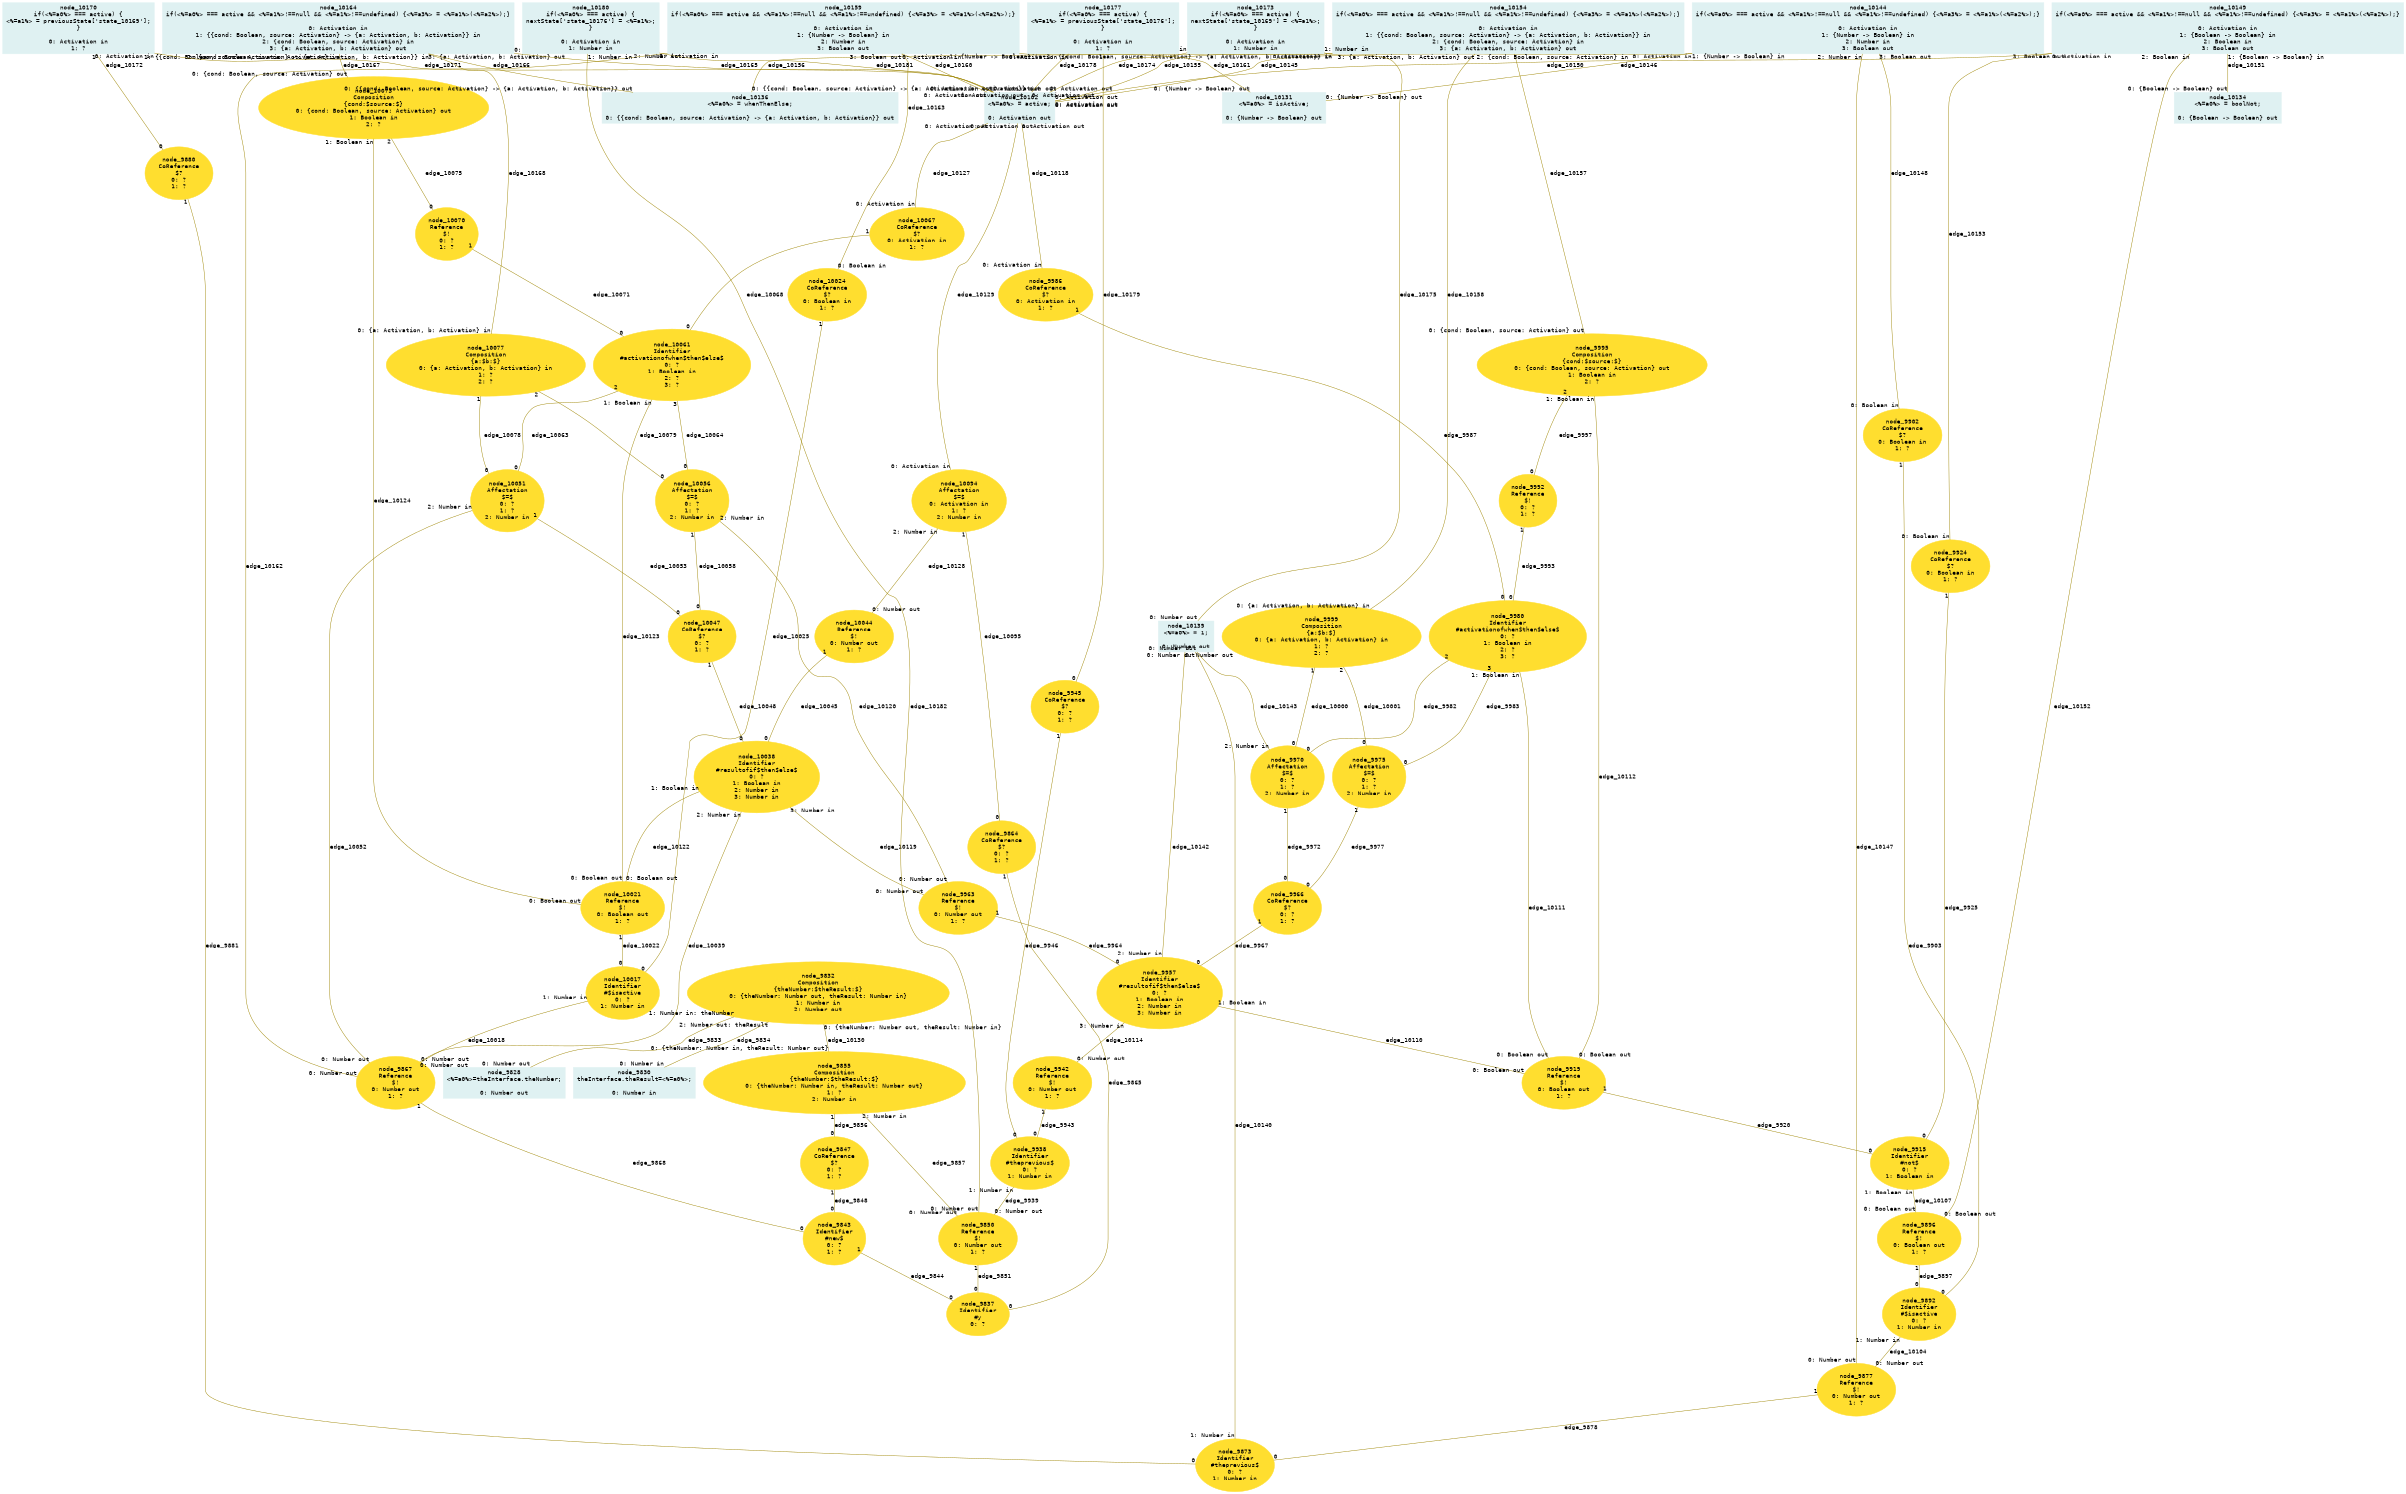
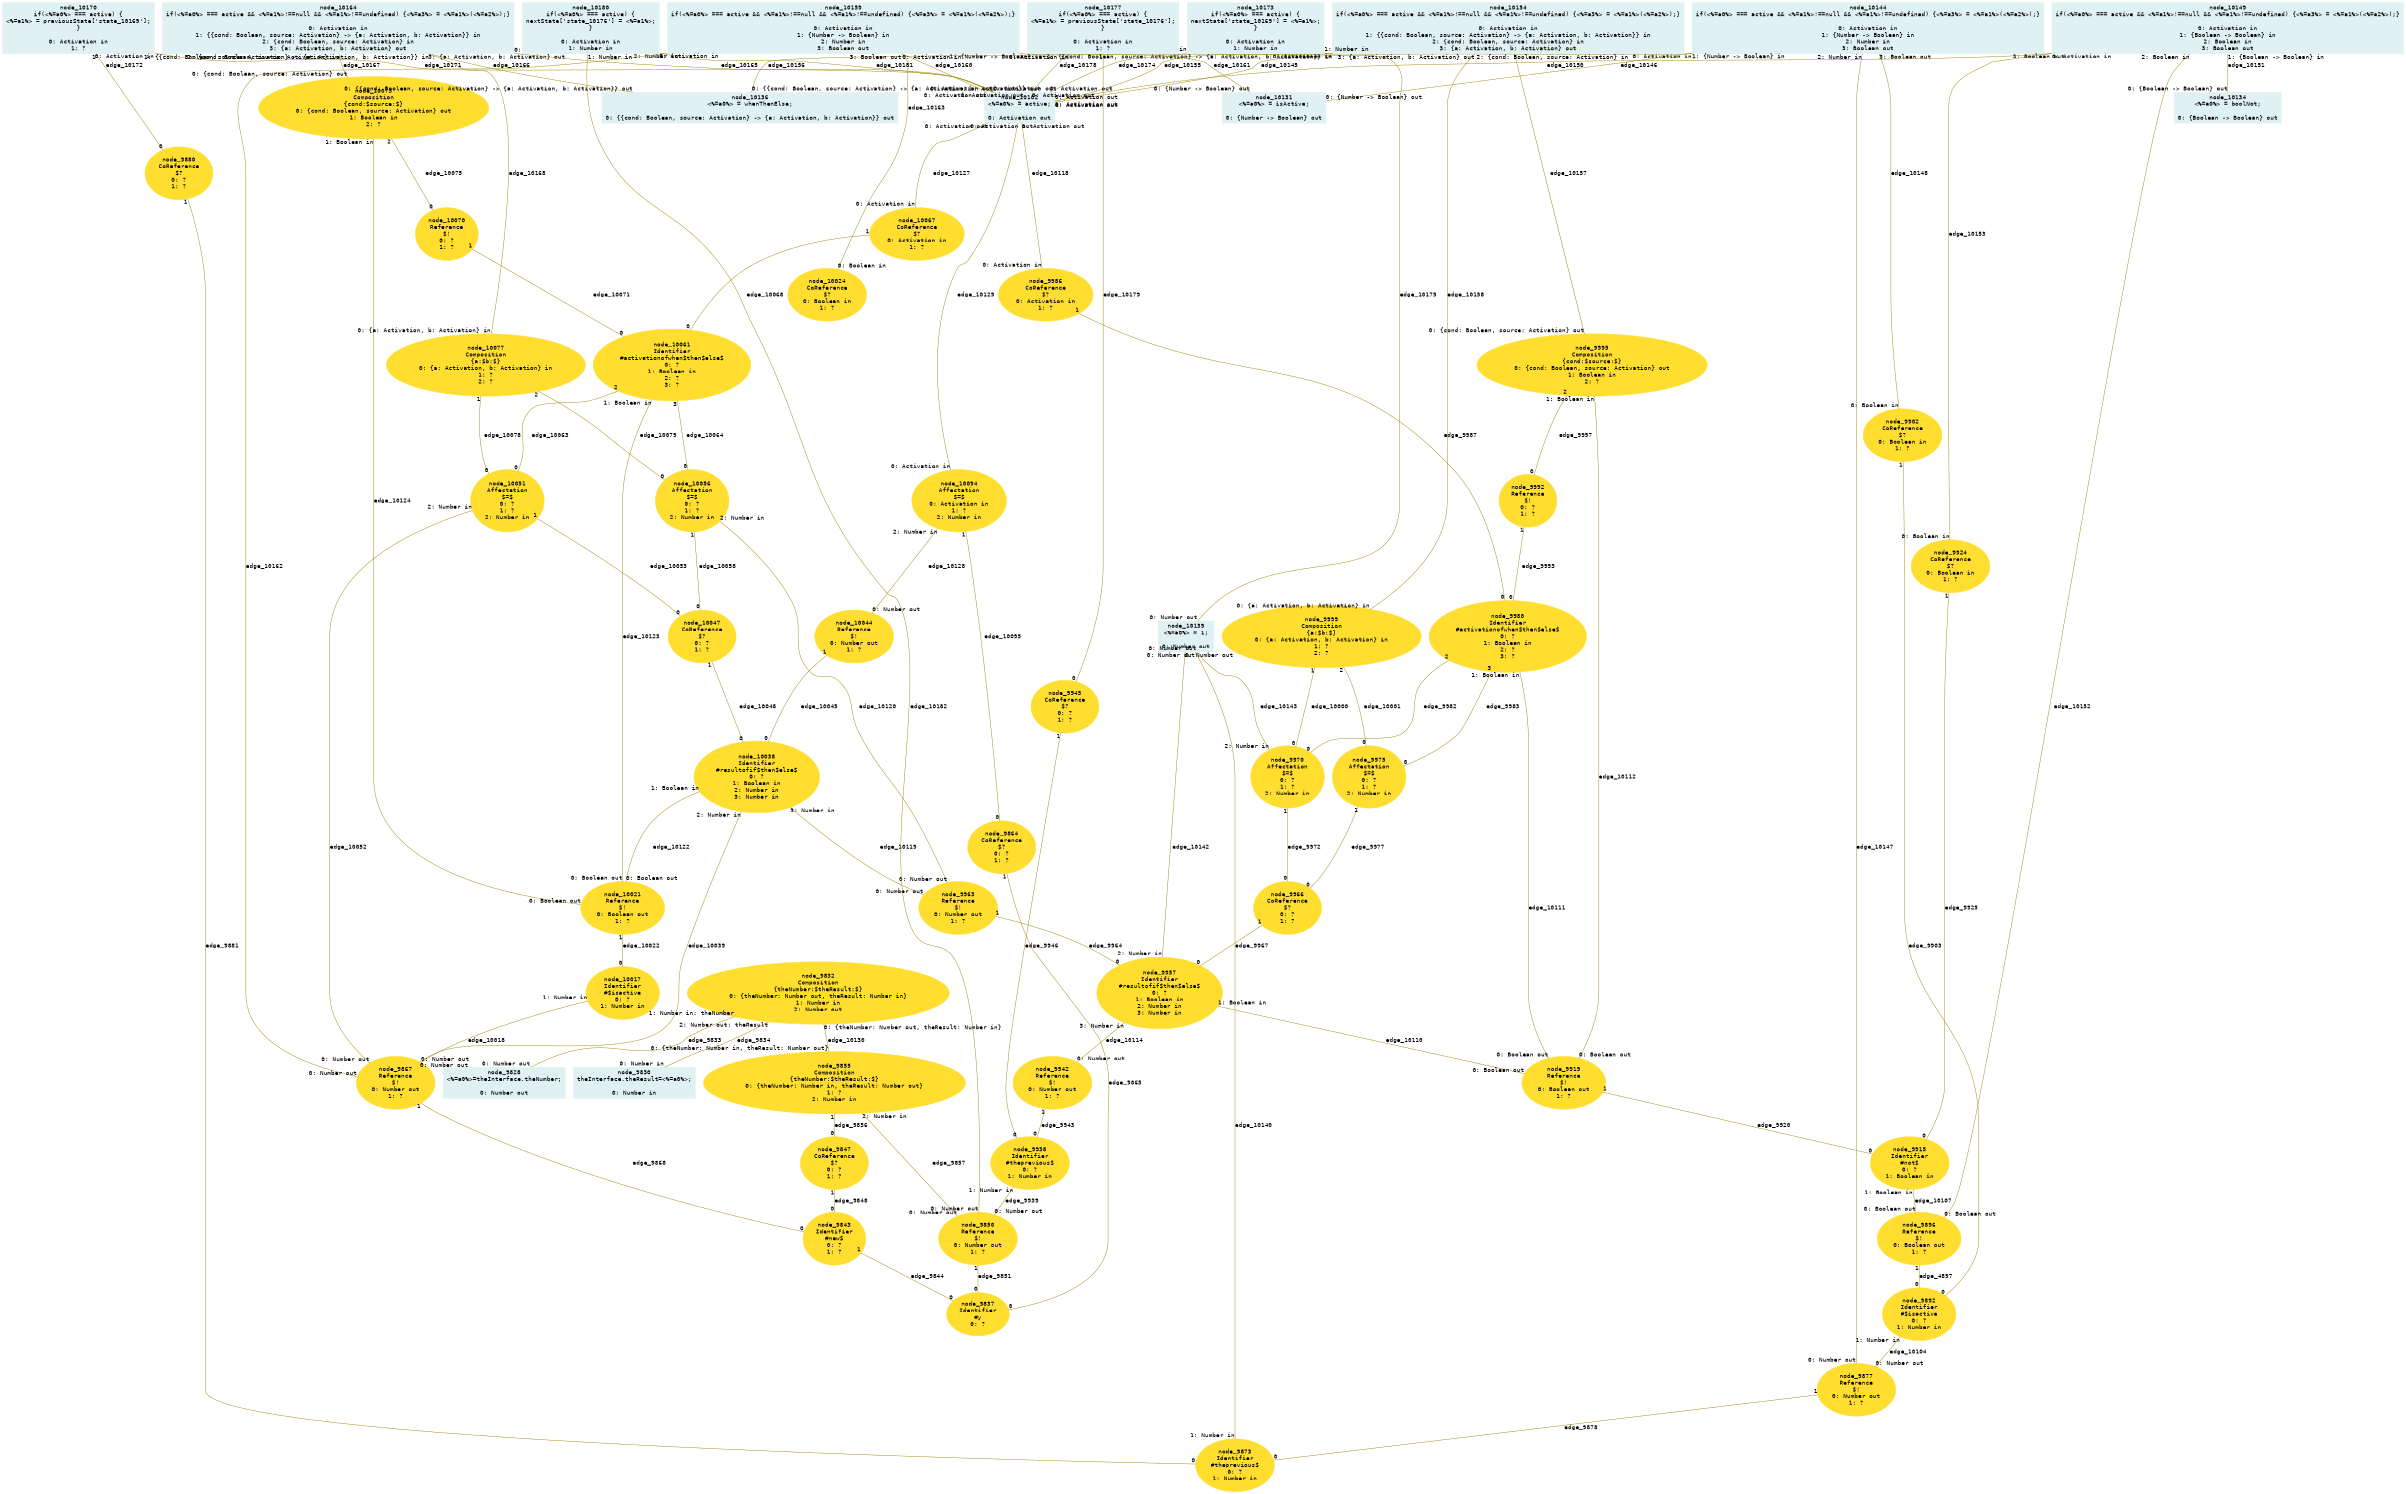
(758, 673) -> none
(1936, 1276) -> (1936, 1276)
